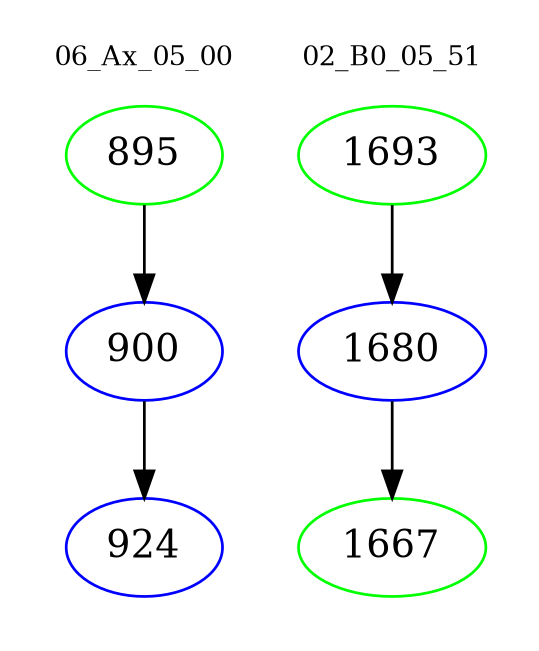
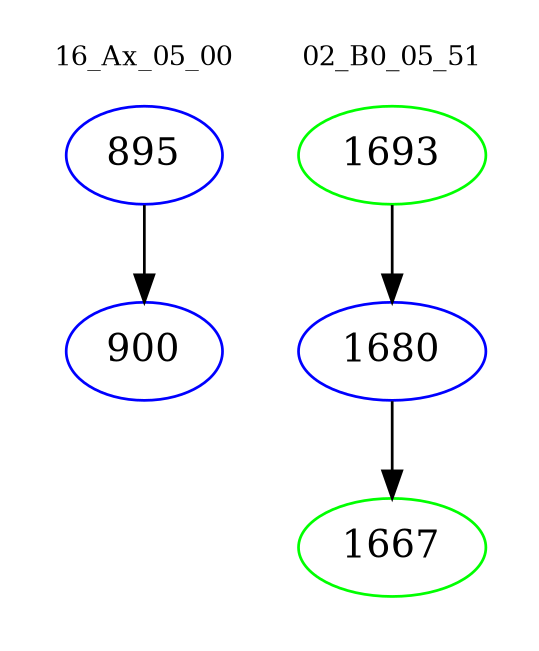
(144, 59) -> (144, 59)
(144, 155) -> (144, 155)
(144, 547) -> none
